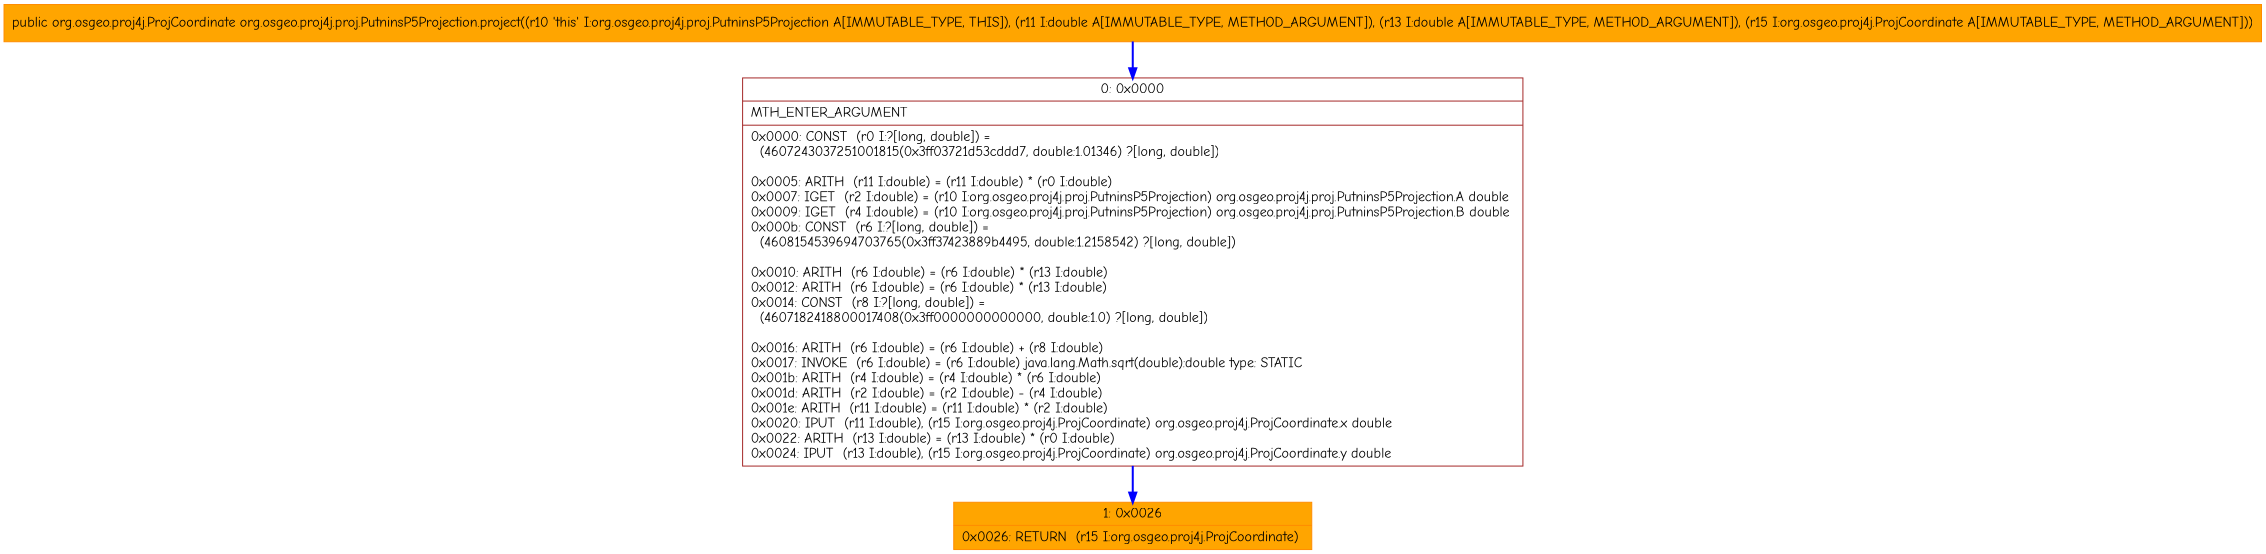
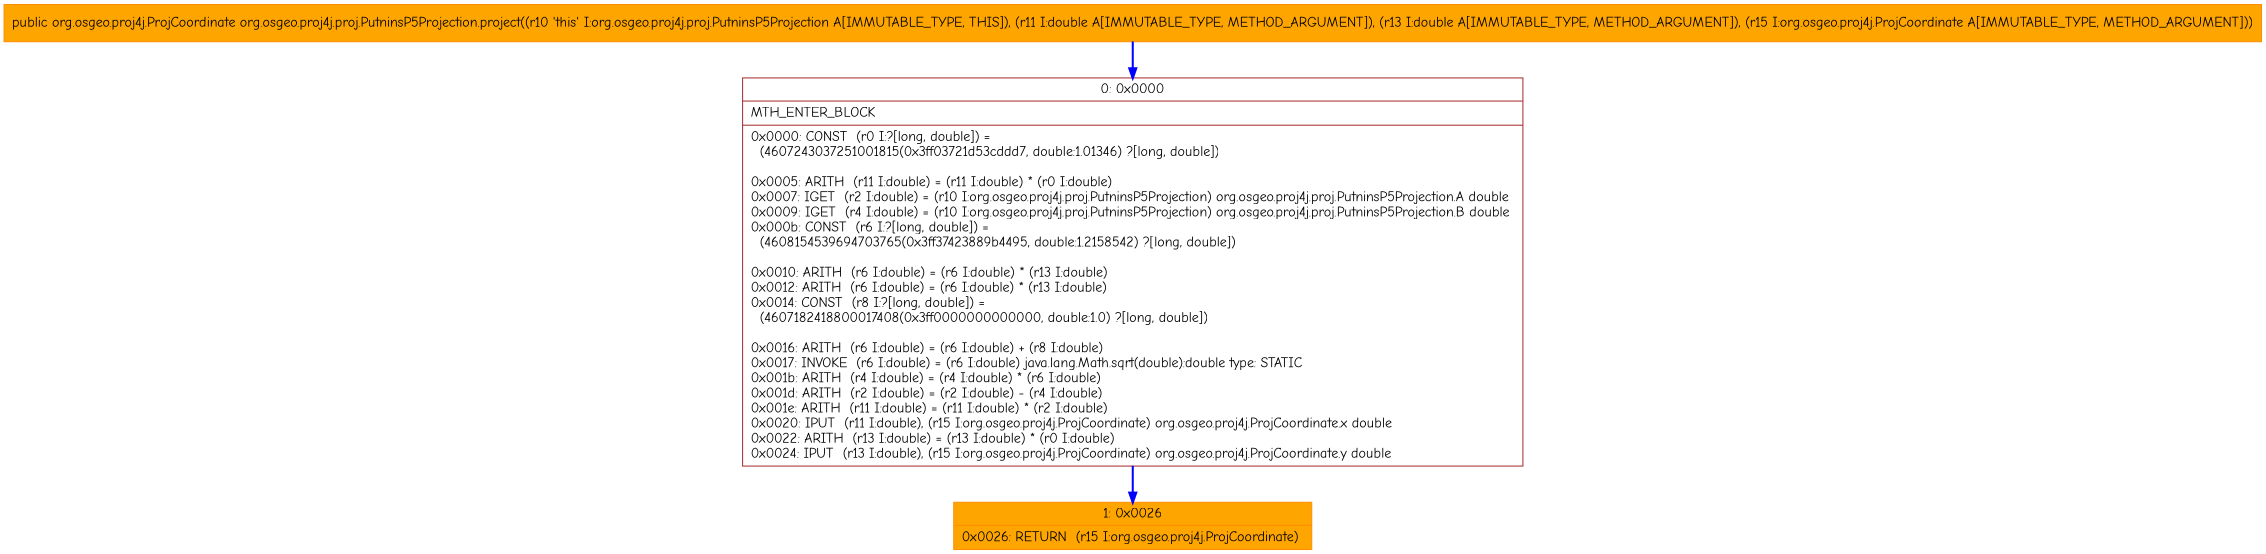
(830, 113) -> (813, 113)
